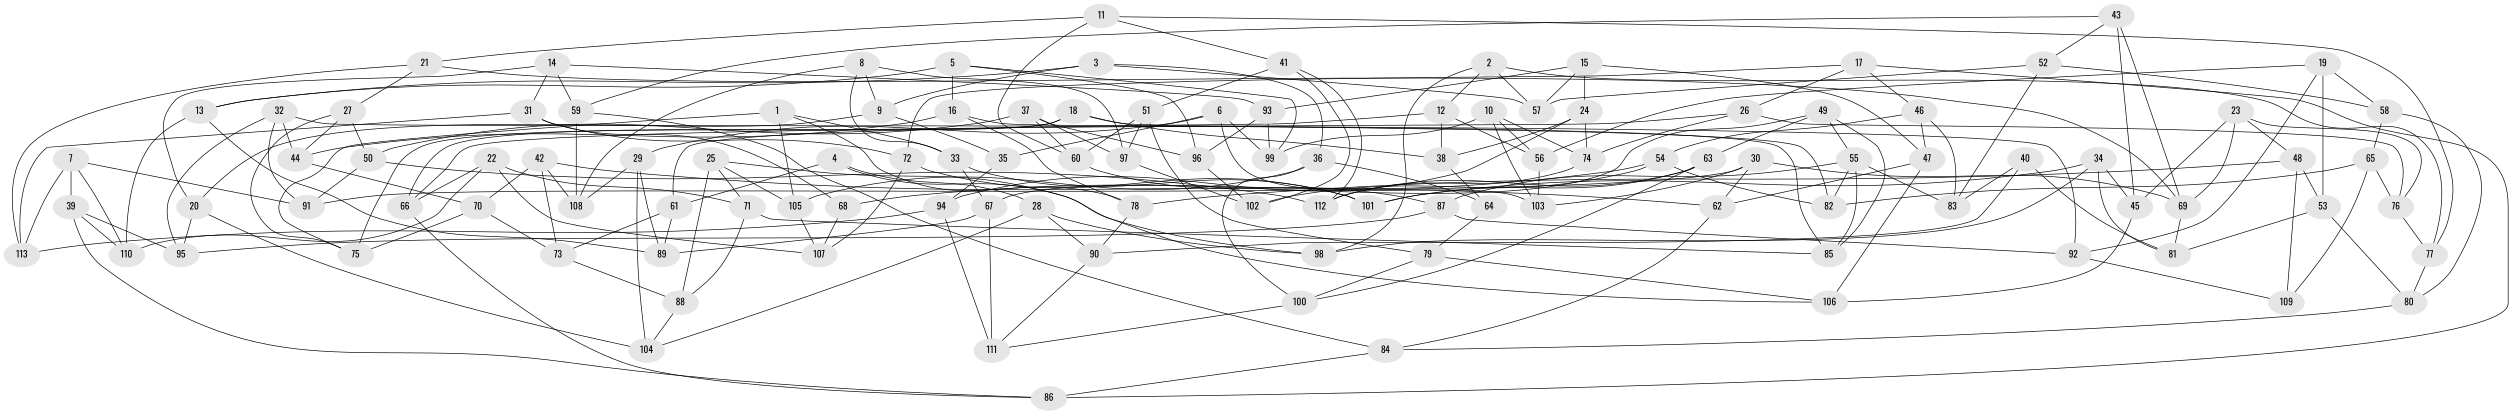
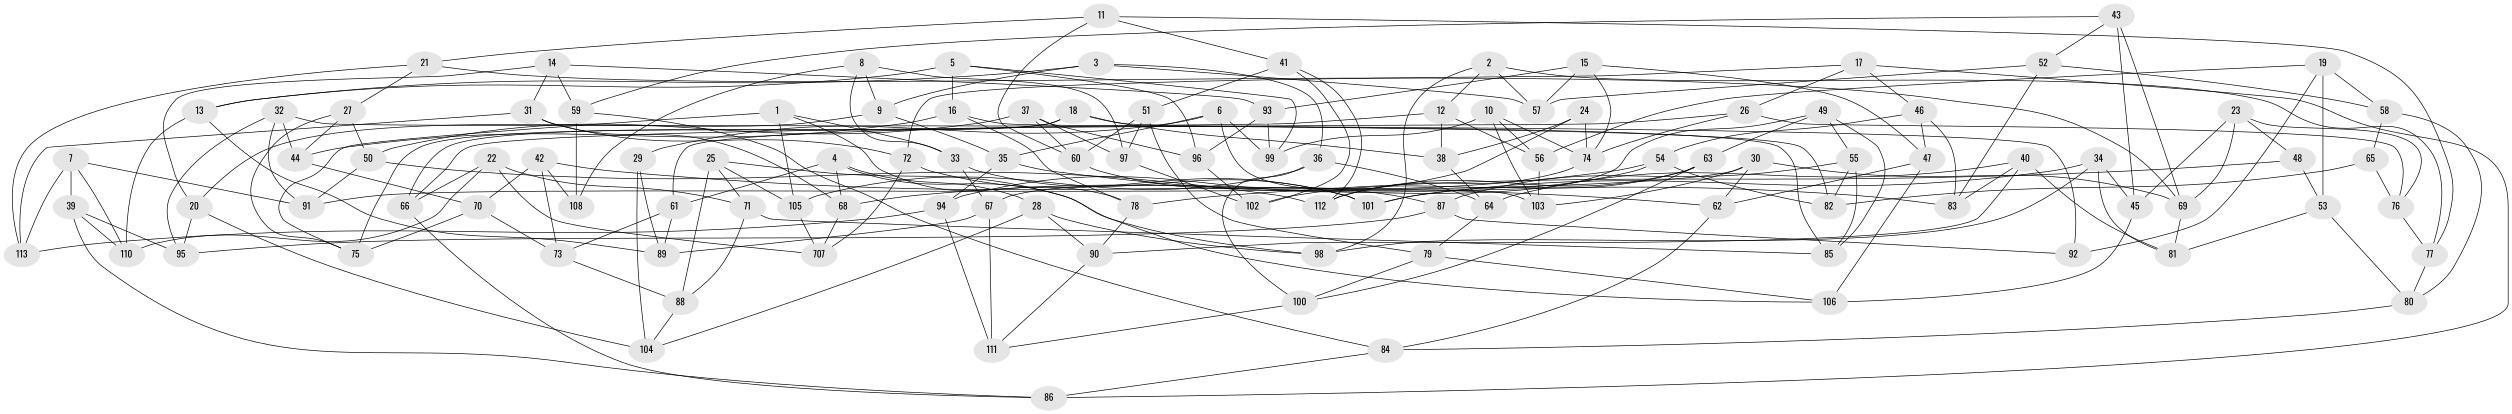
(1585, 88) -> (1611, 111)
none -> (1755, 175)
(608, 183) -> none
none -> (839, 183)
(1914, 188) -> (1637, 187)
(819, 255) -> (819, 255)
(2286, 303) -> none
